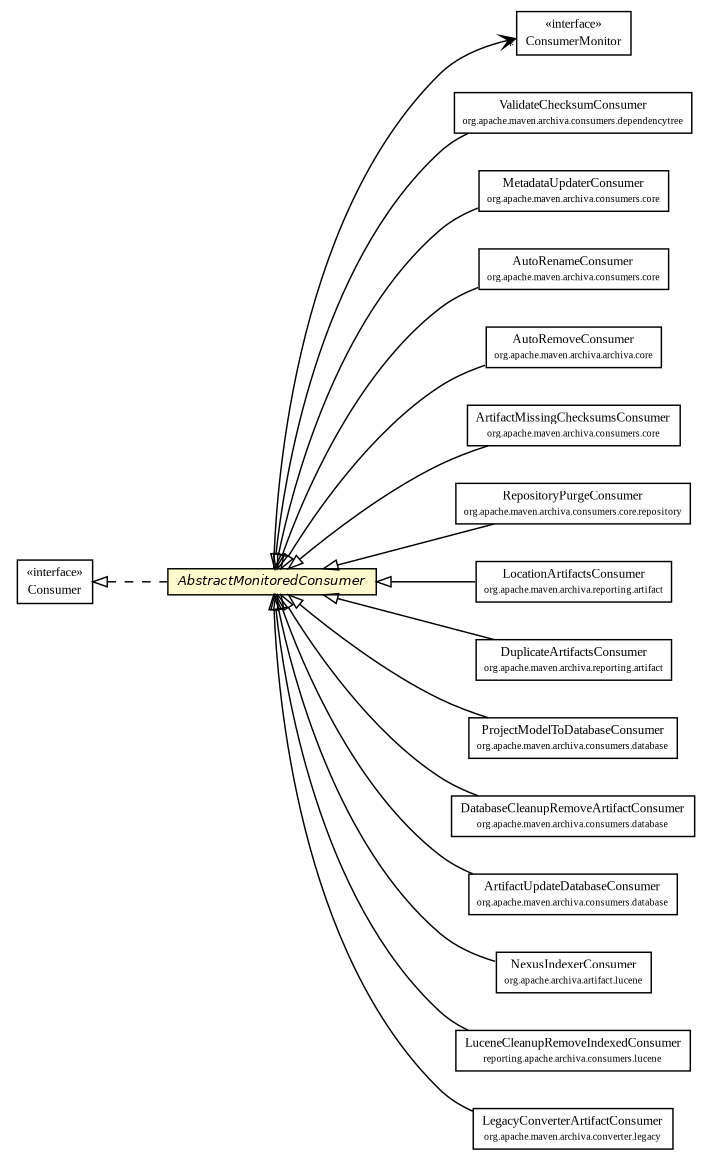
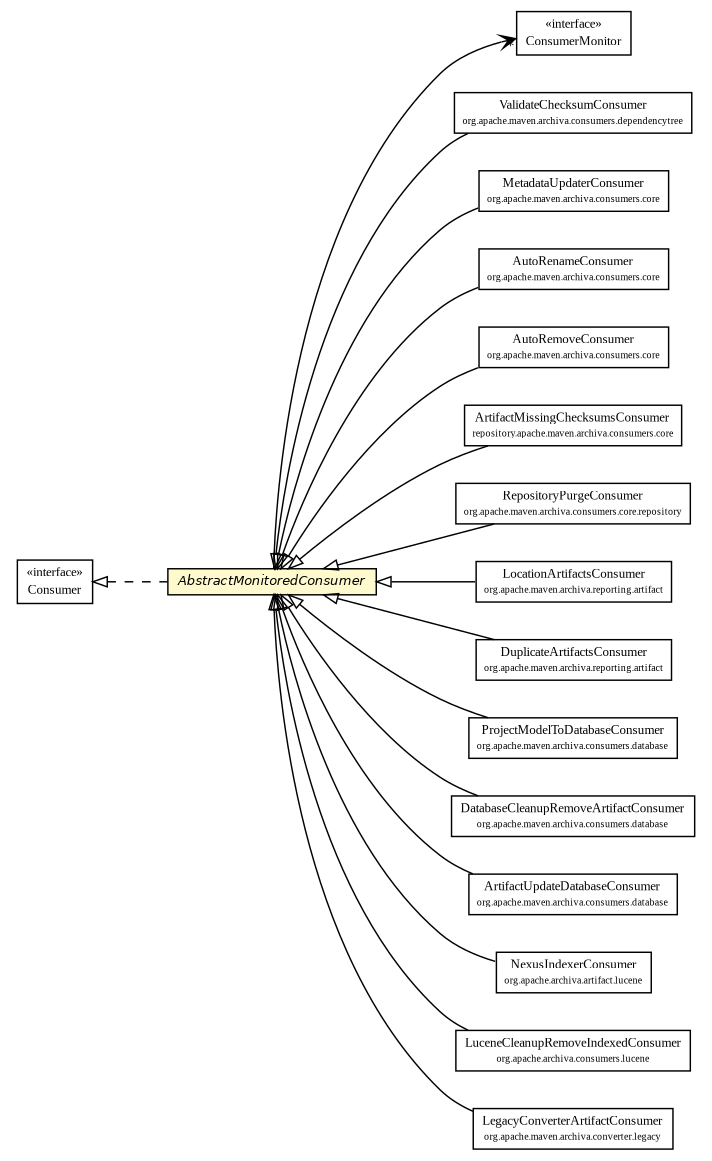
(574, 355) -> (574, 355)
(574, 433) -> (573, 433)
(573, 1059) -> (573, 1059)
